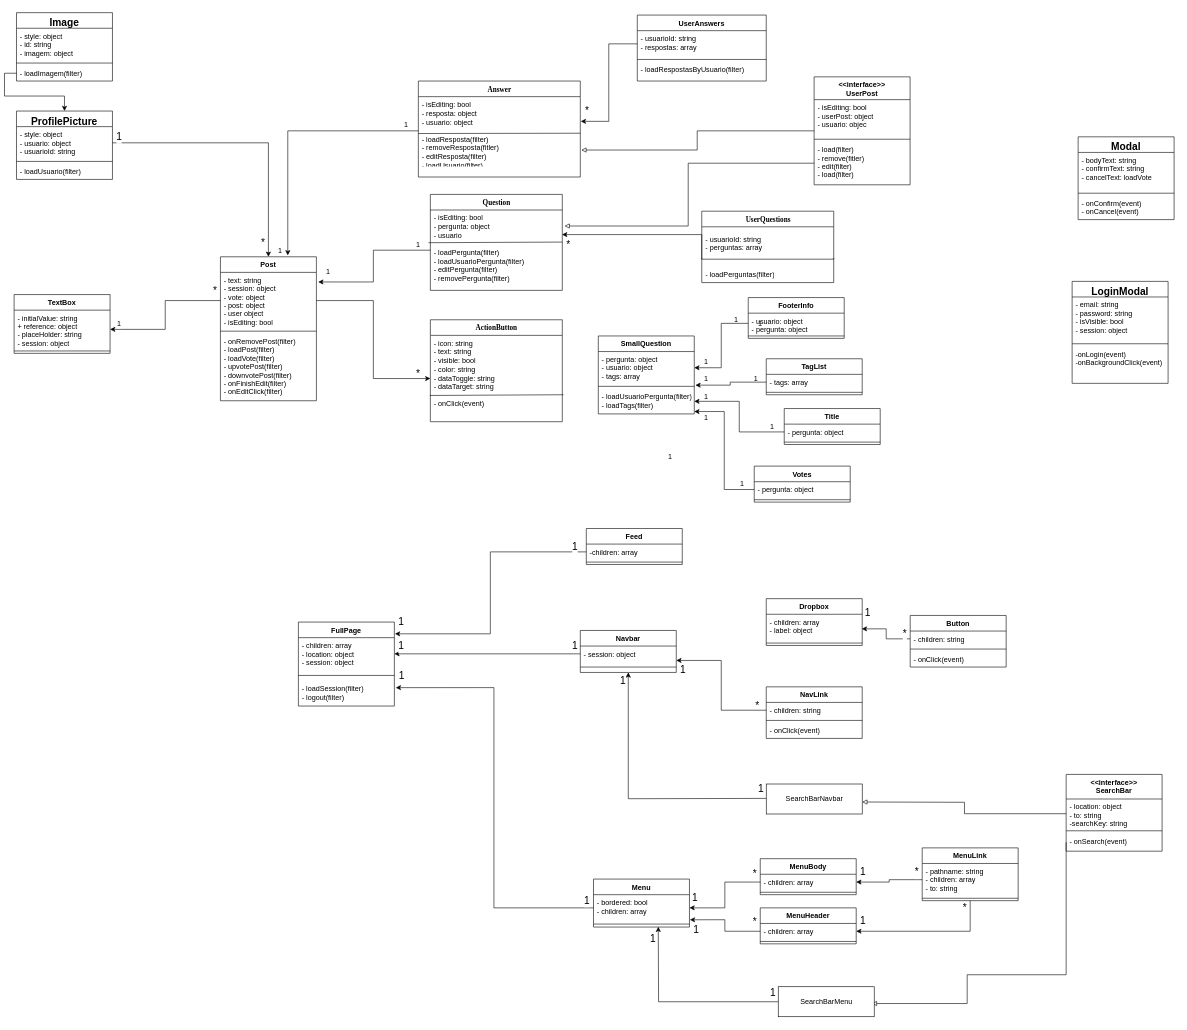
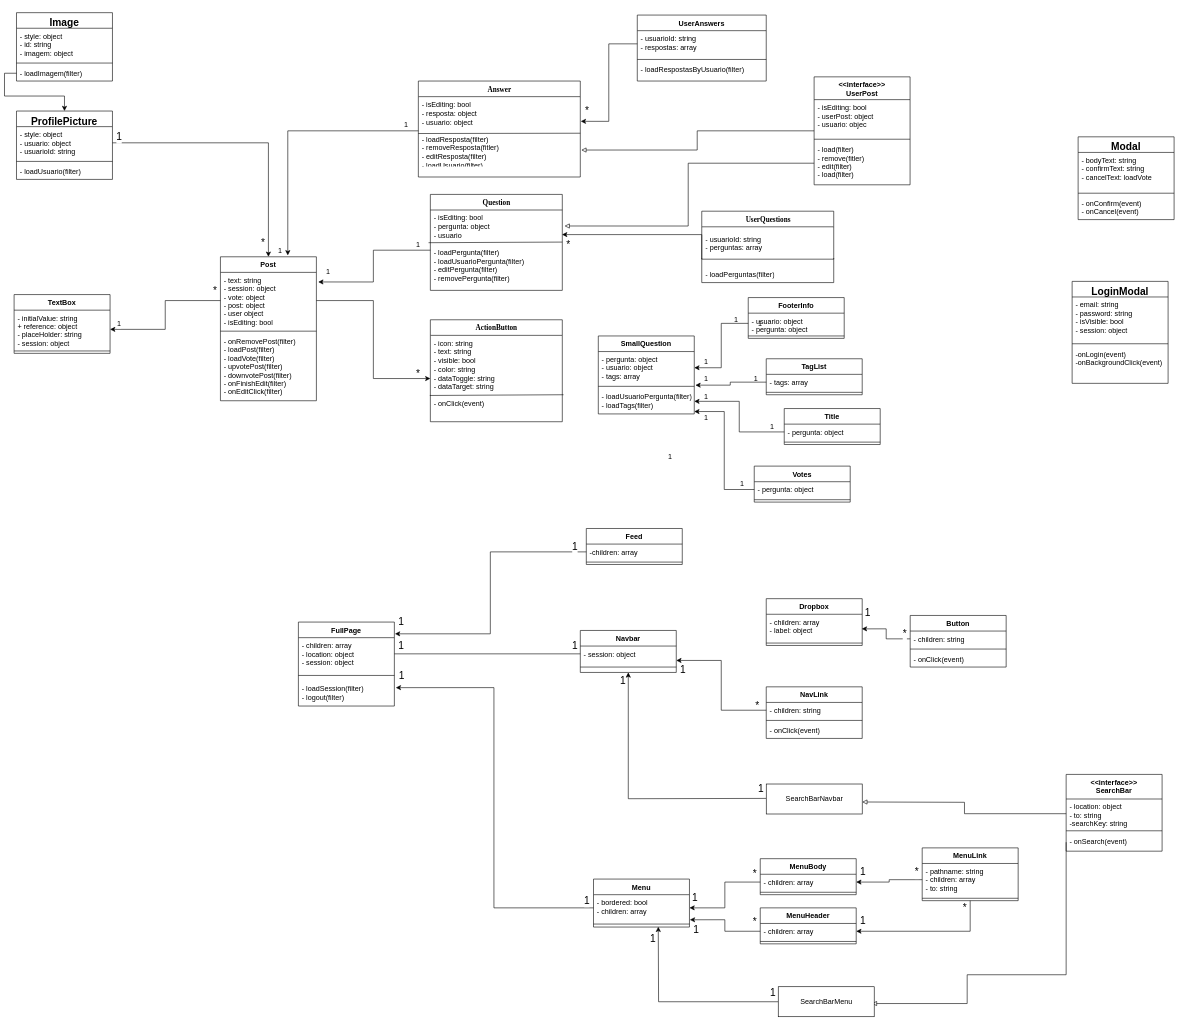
(399, 654) -> (399, 654)
